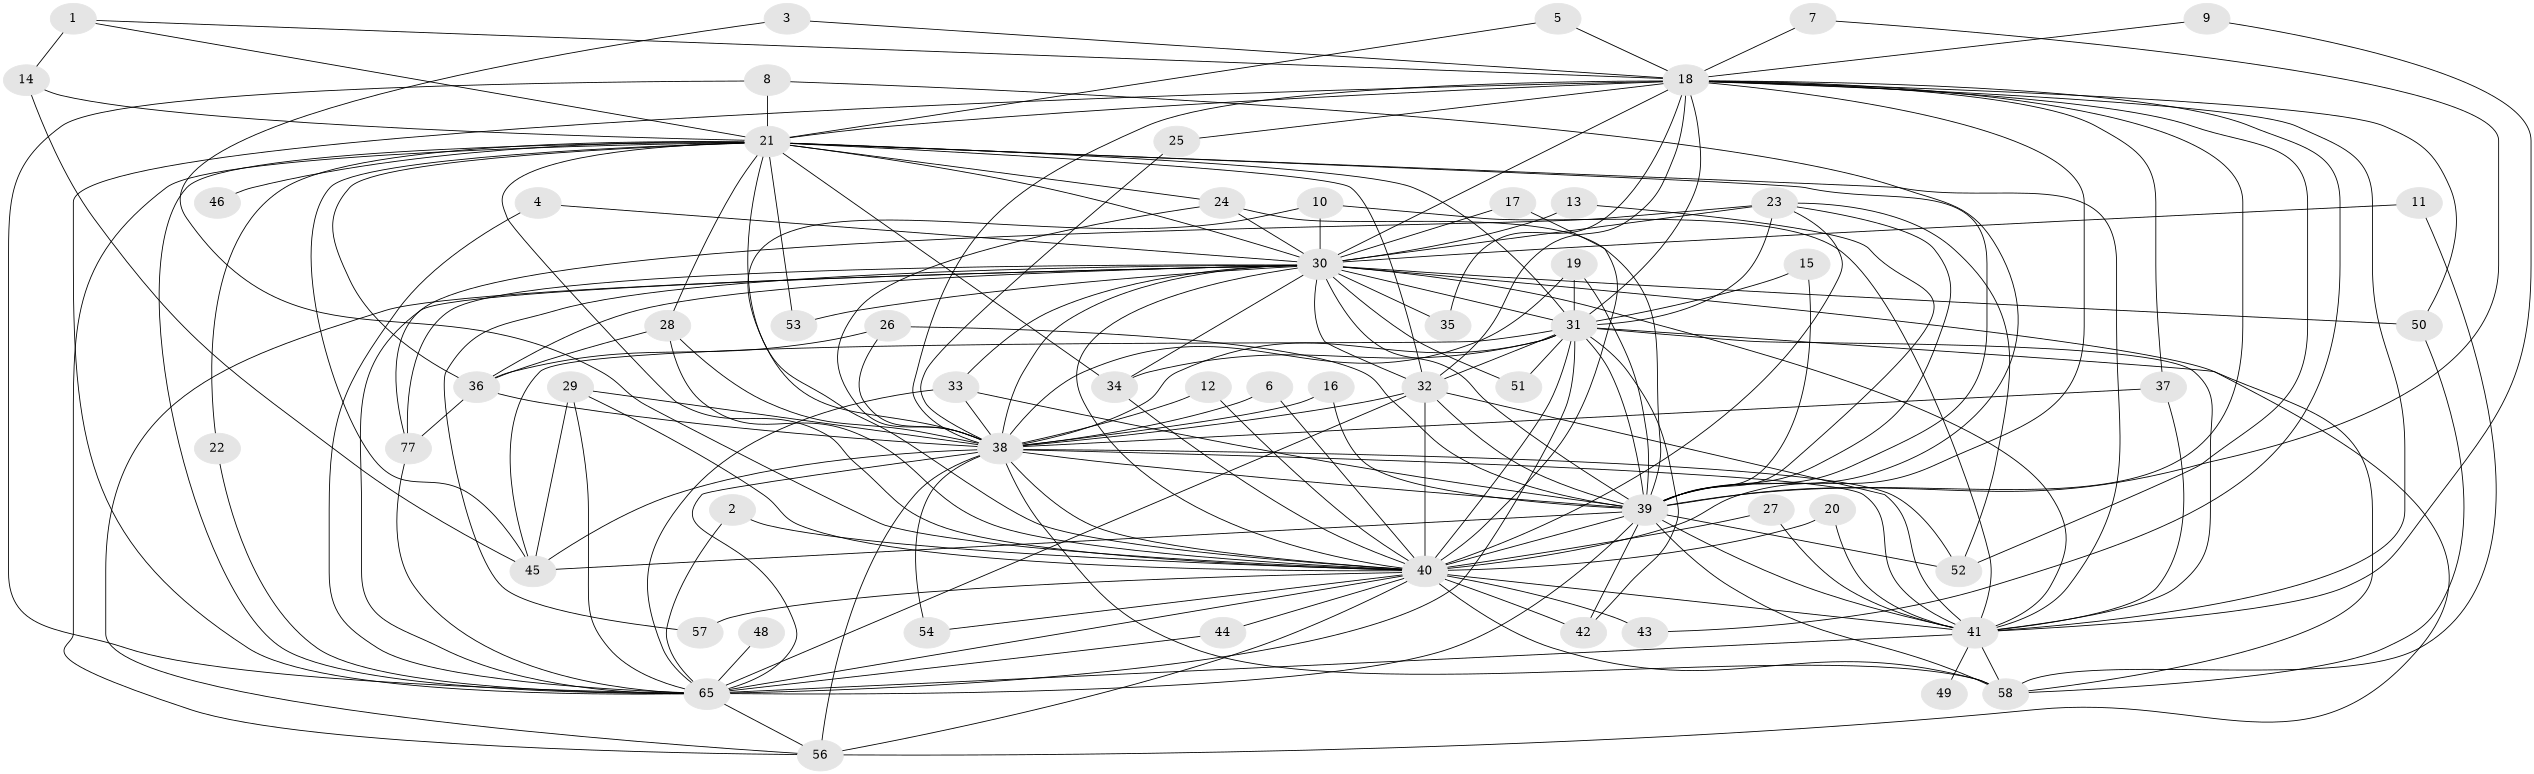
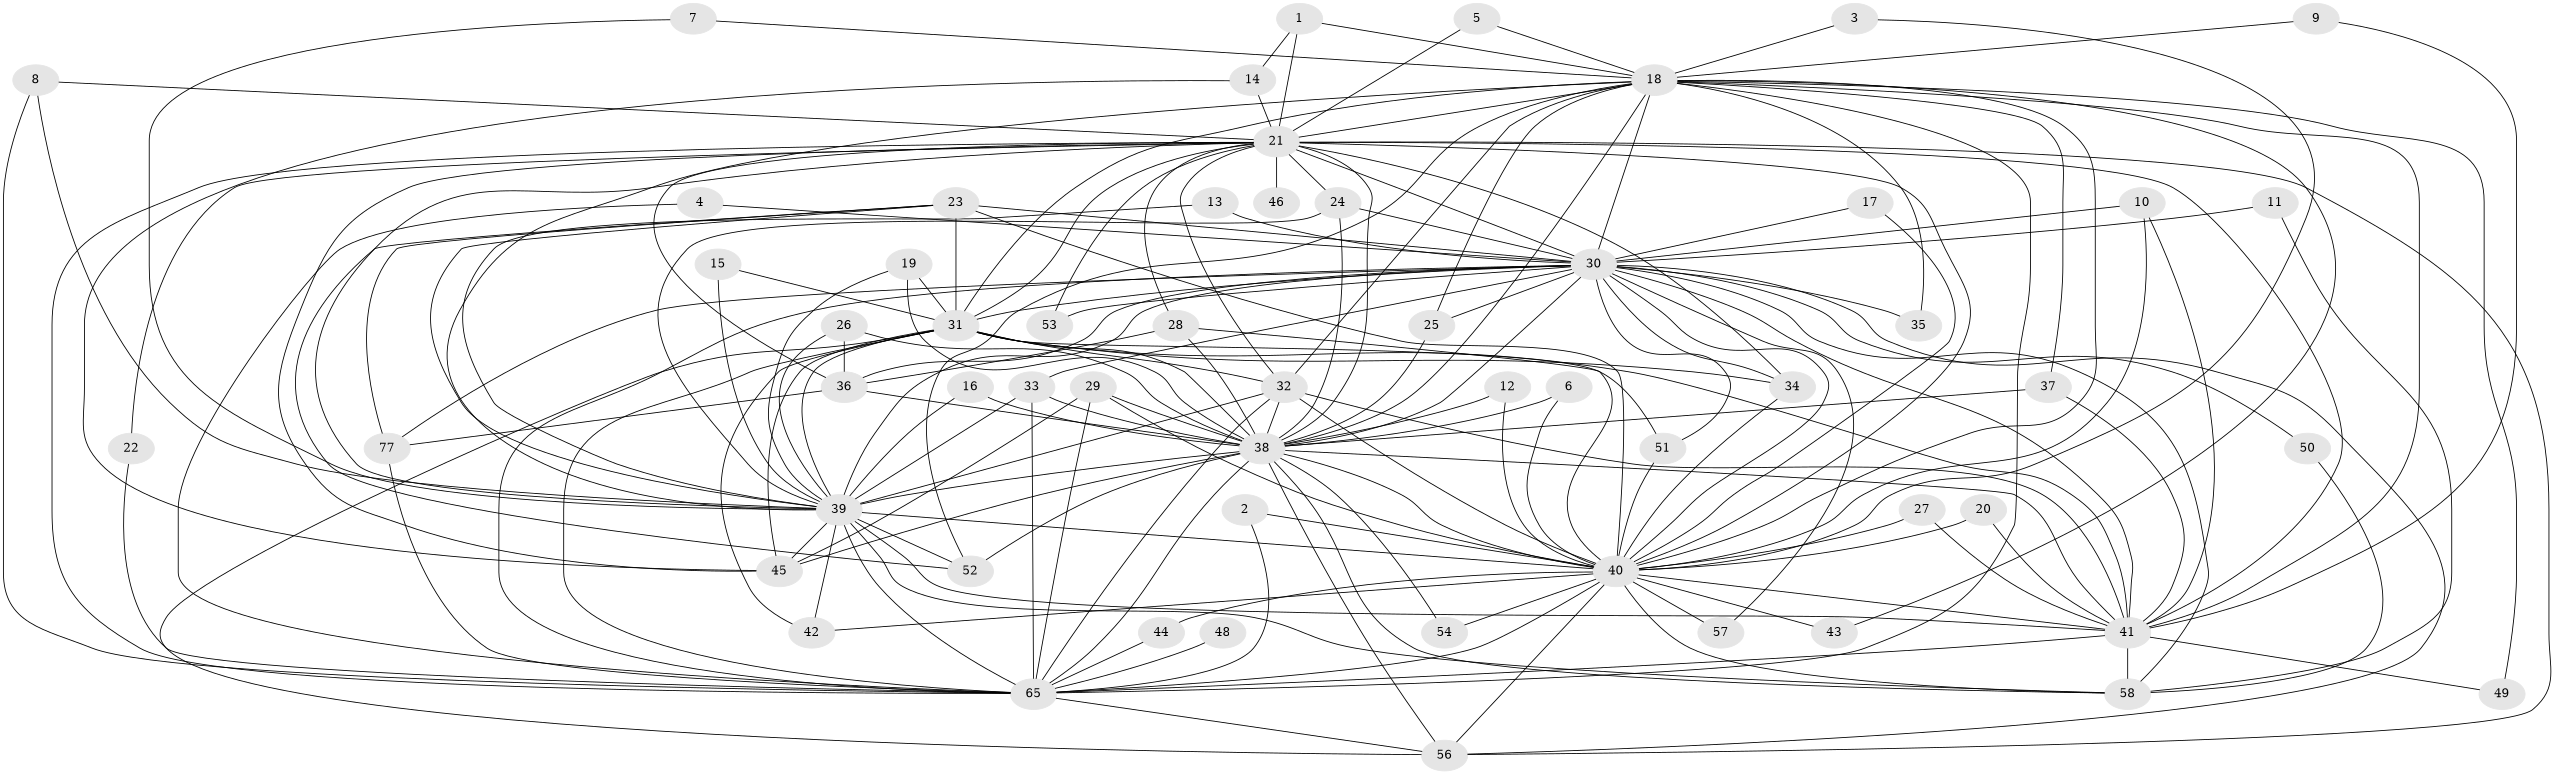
(2159, 100) -> (2338, 128)
(1343, 351) -> (1513, 295)
(1518, 450) -> (1632, 508)
